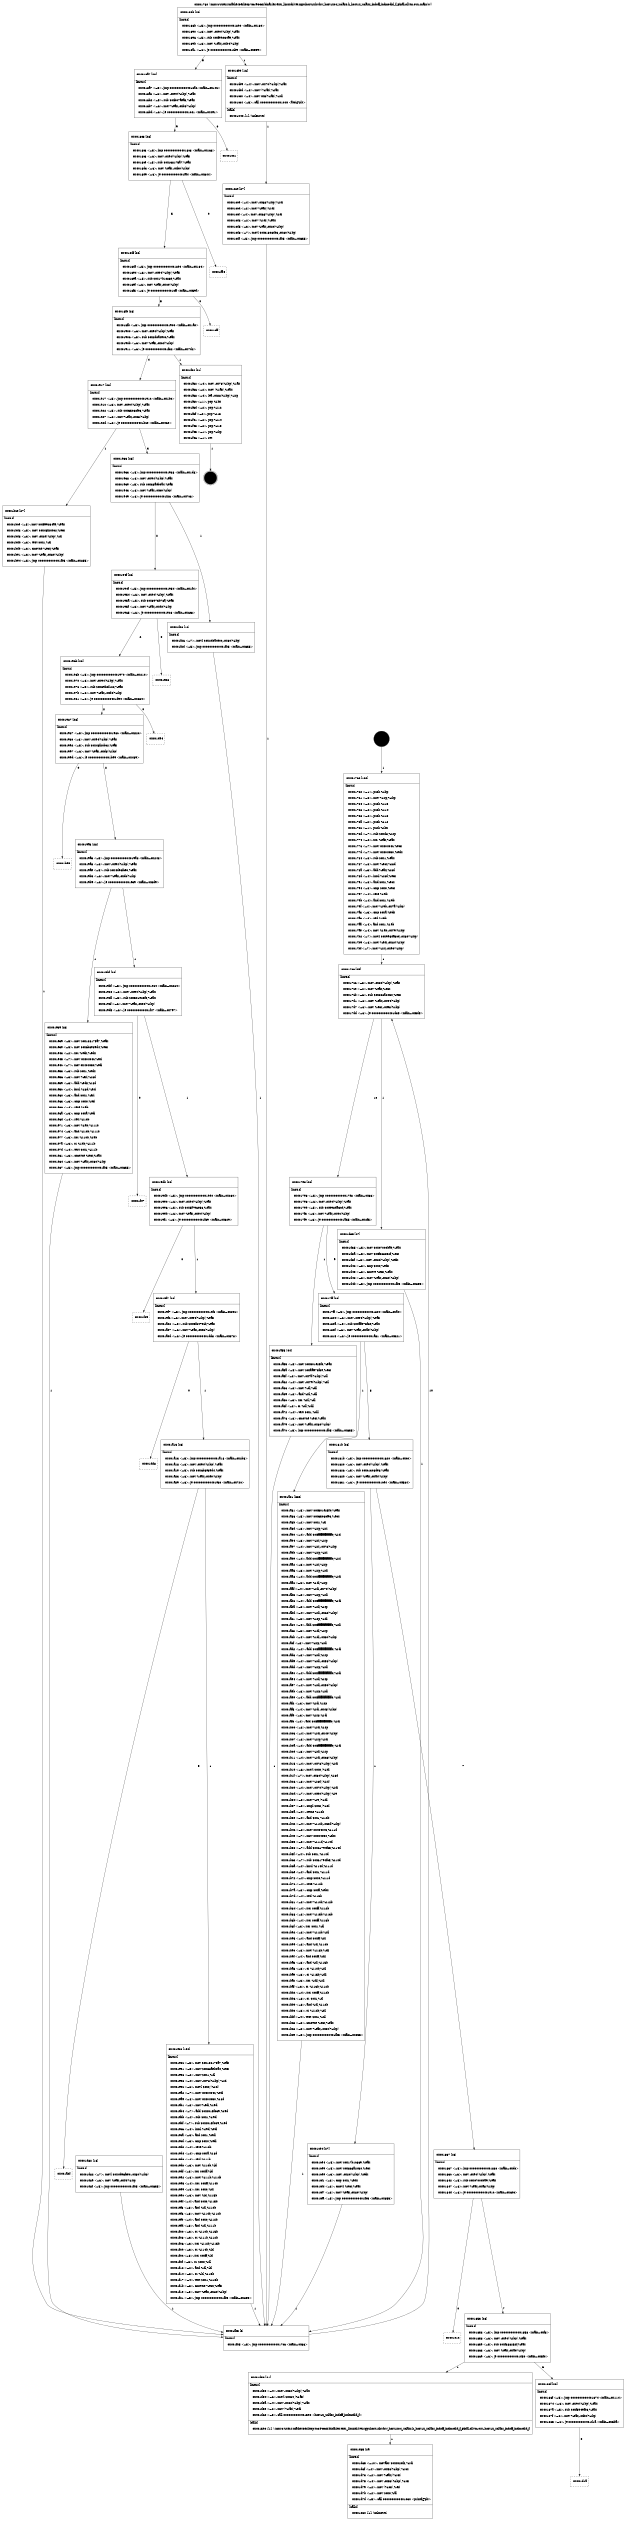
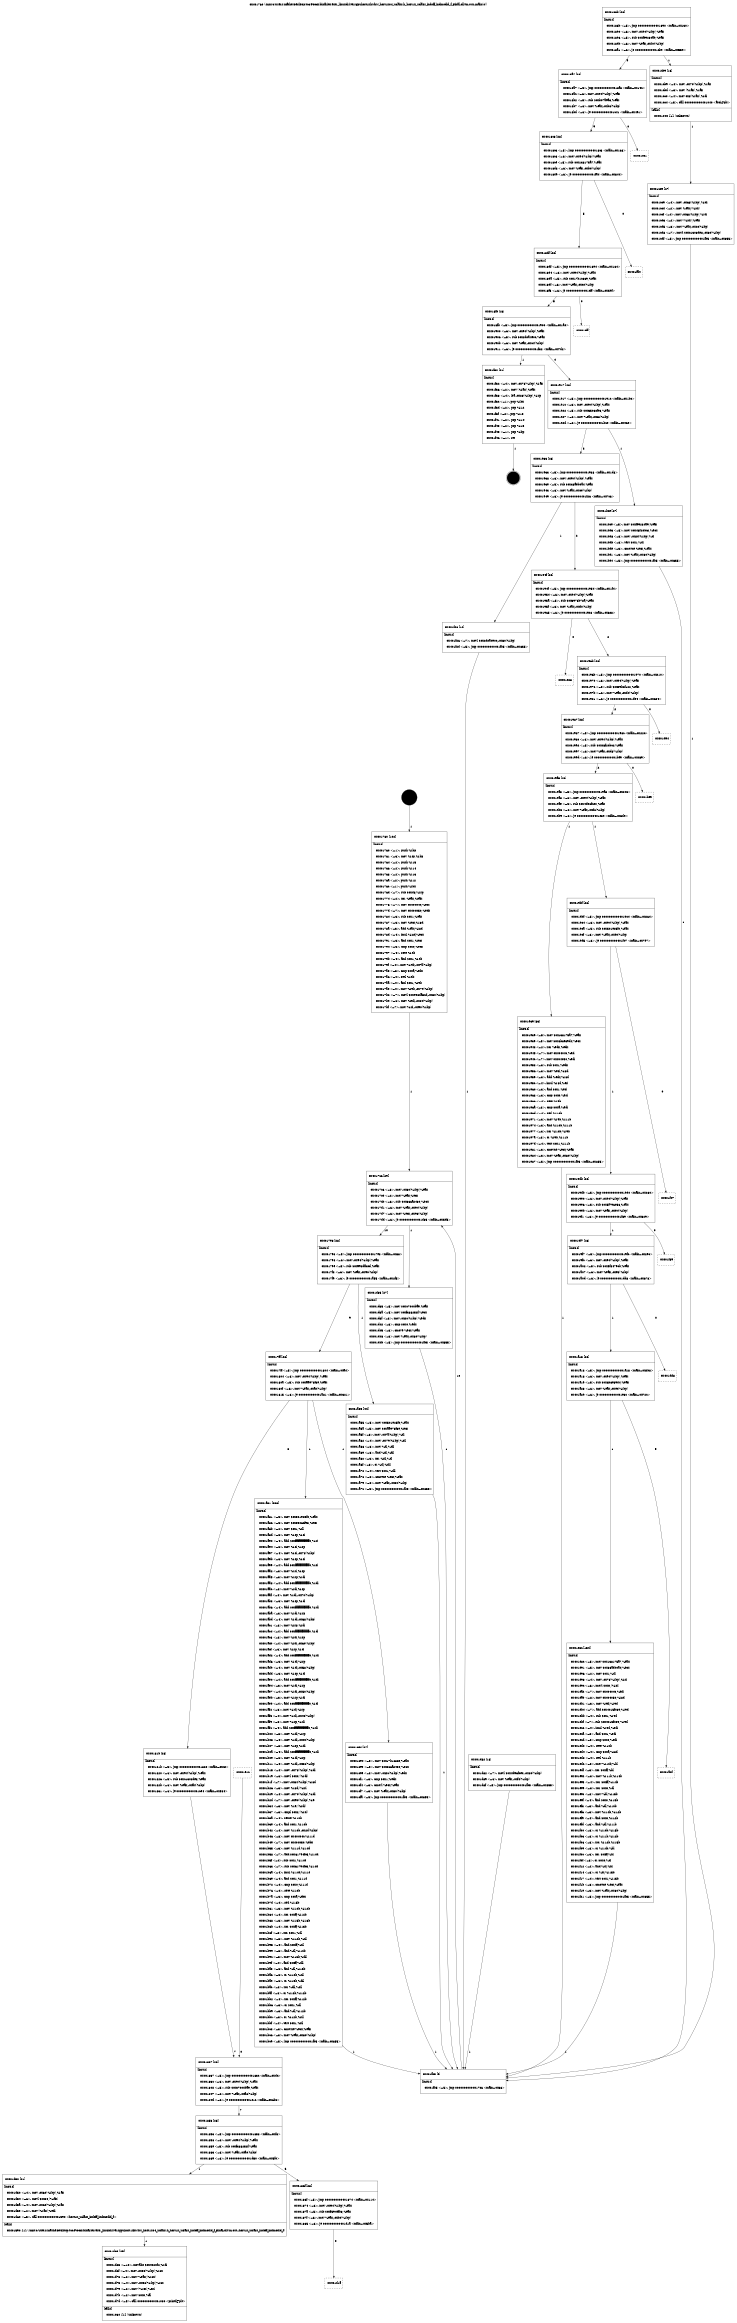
(373, 1815) -> (366, 1567)
(463, 2264) -> (241, 1917)
